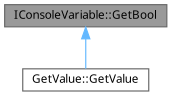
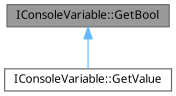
(86, 80) -> (88, 80)
